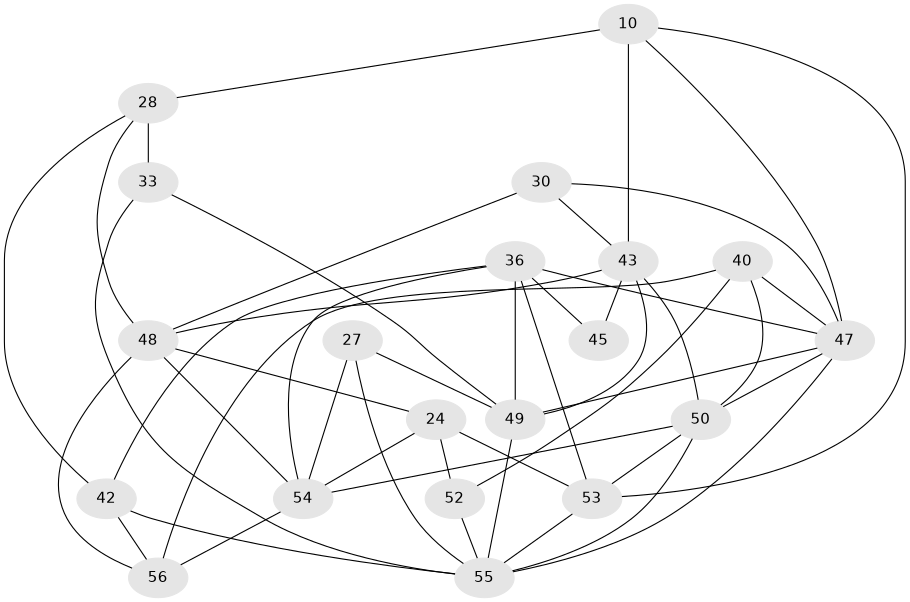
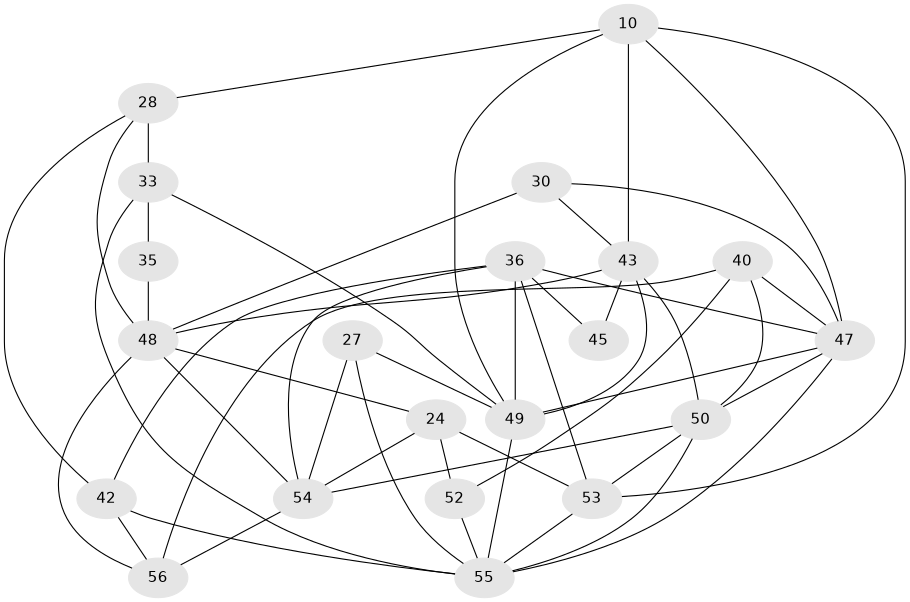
none -> (455, 186)
none -> (148, 261)
